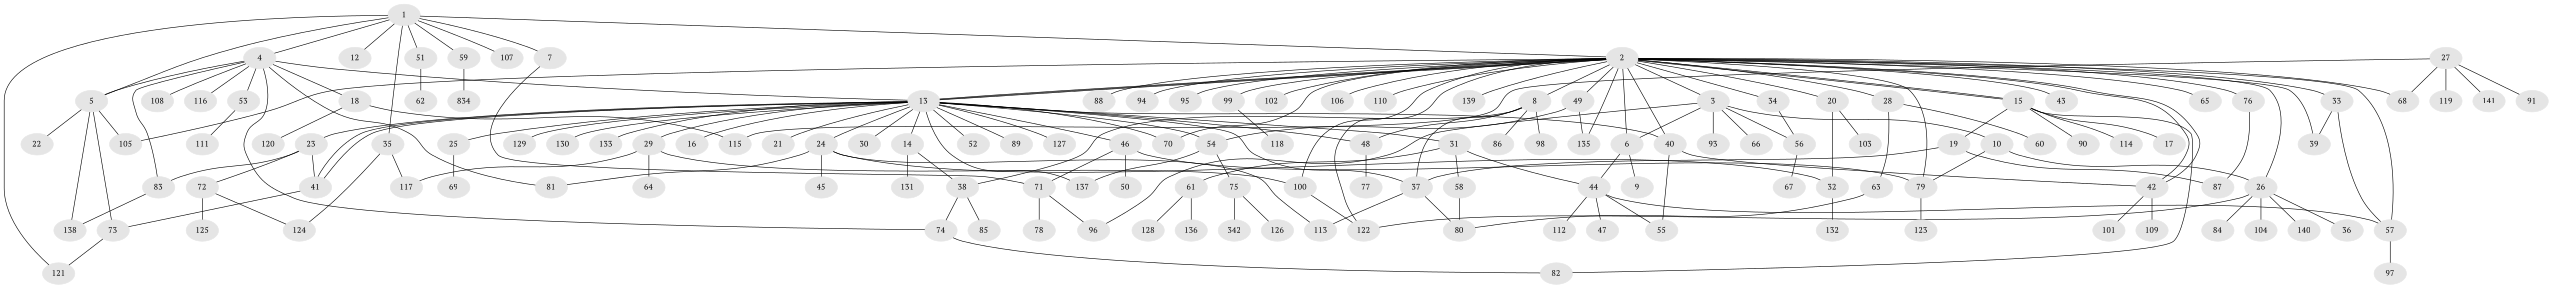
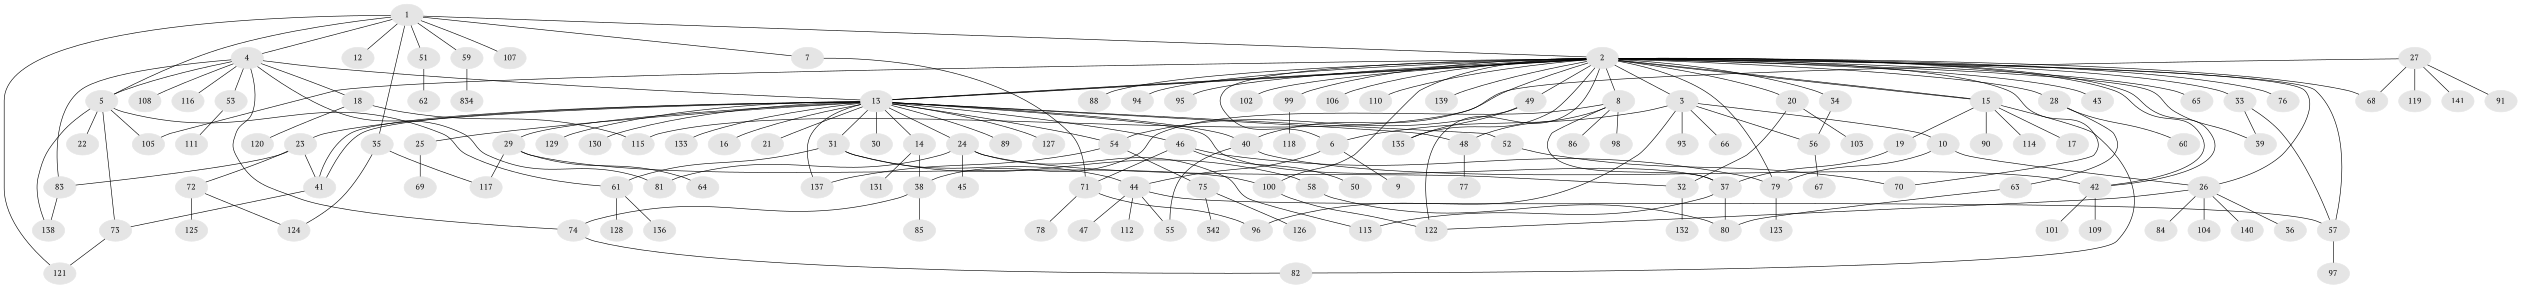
none -> (364, 114)
(1103, 123) -> (1712, 168)
(2218, 187) -> none
